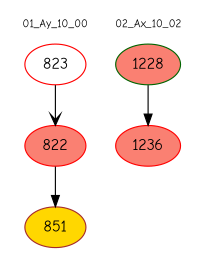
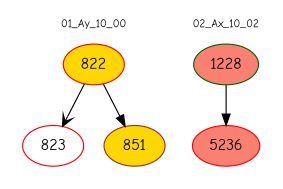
(55, 100) -> (76, 100)
(55, 146) -> (94, 64)
(148, 146) -> (226, 146)
